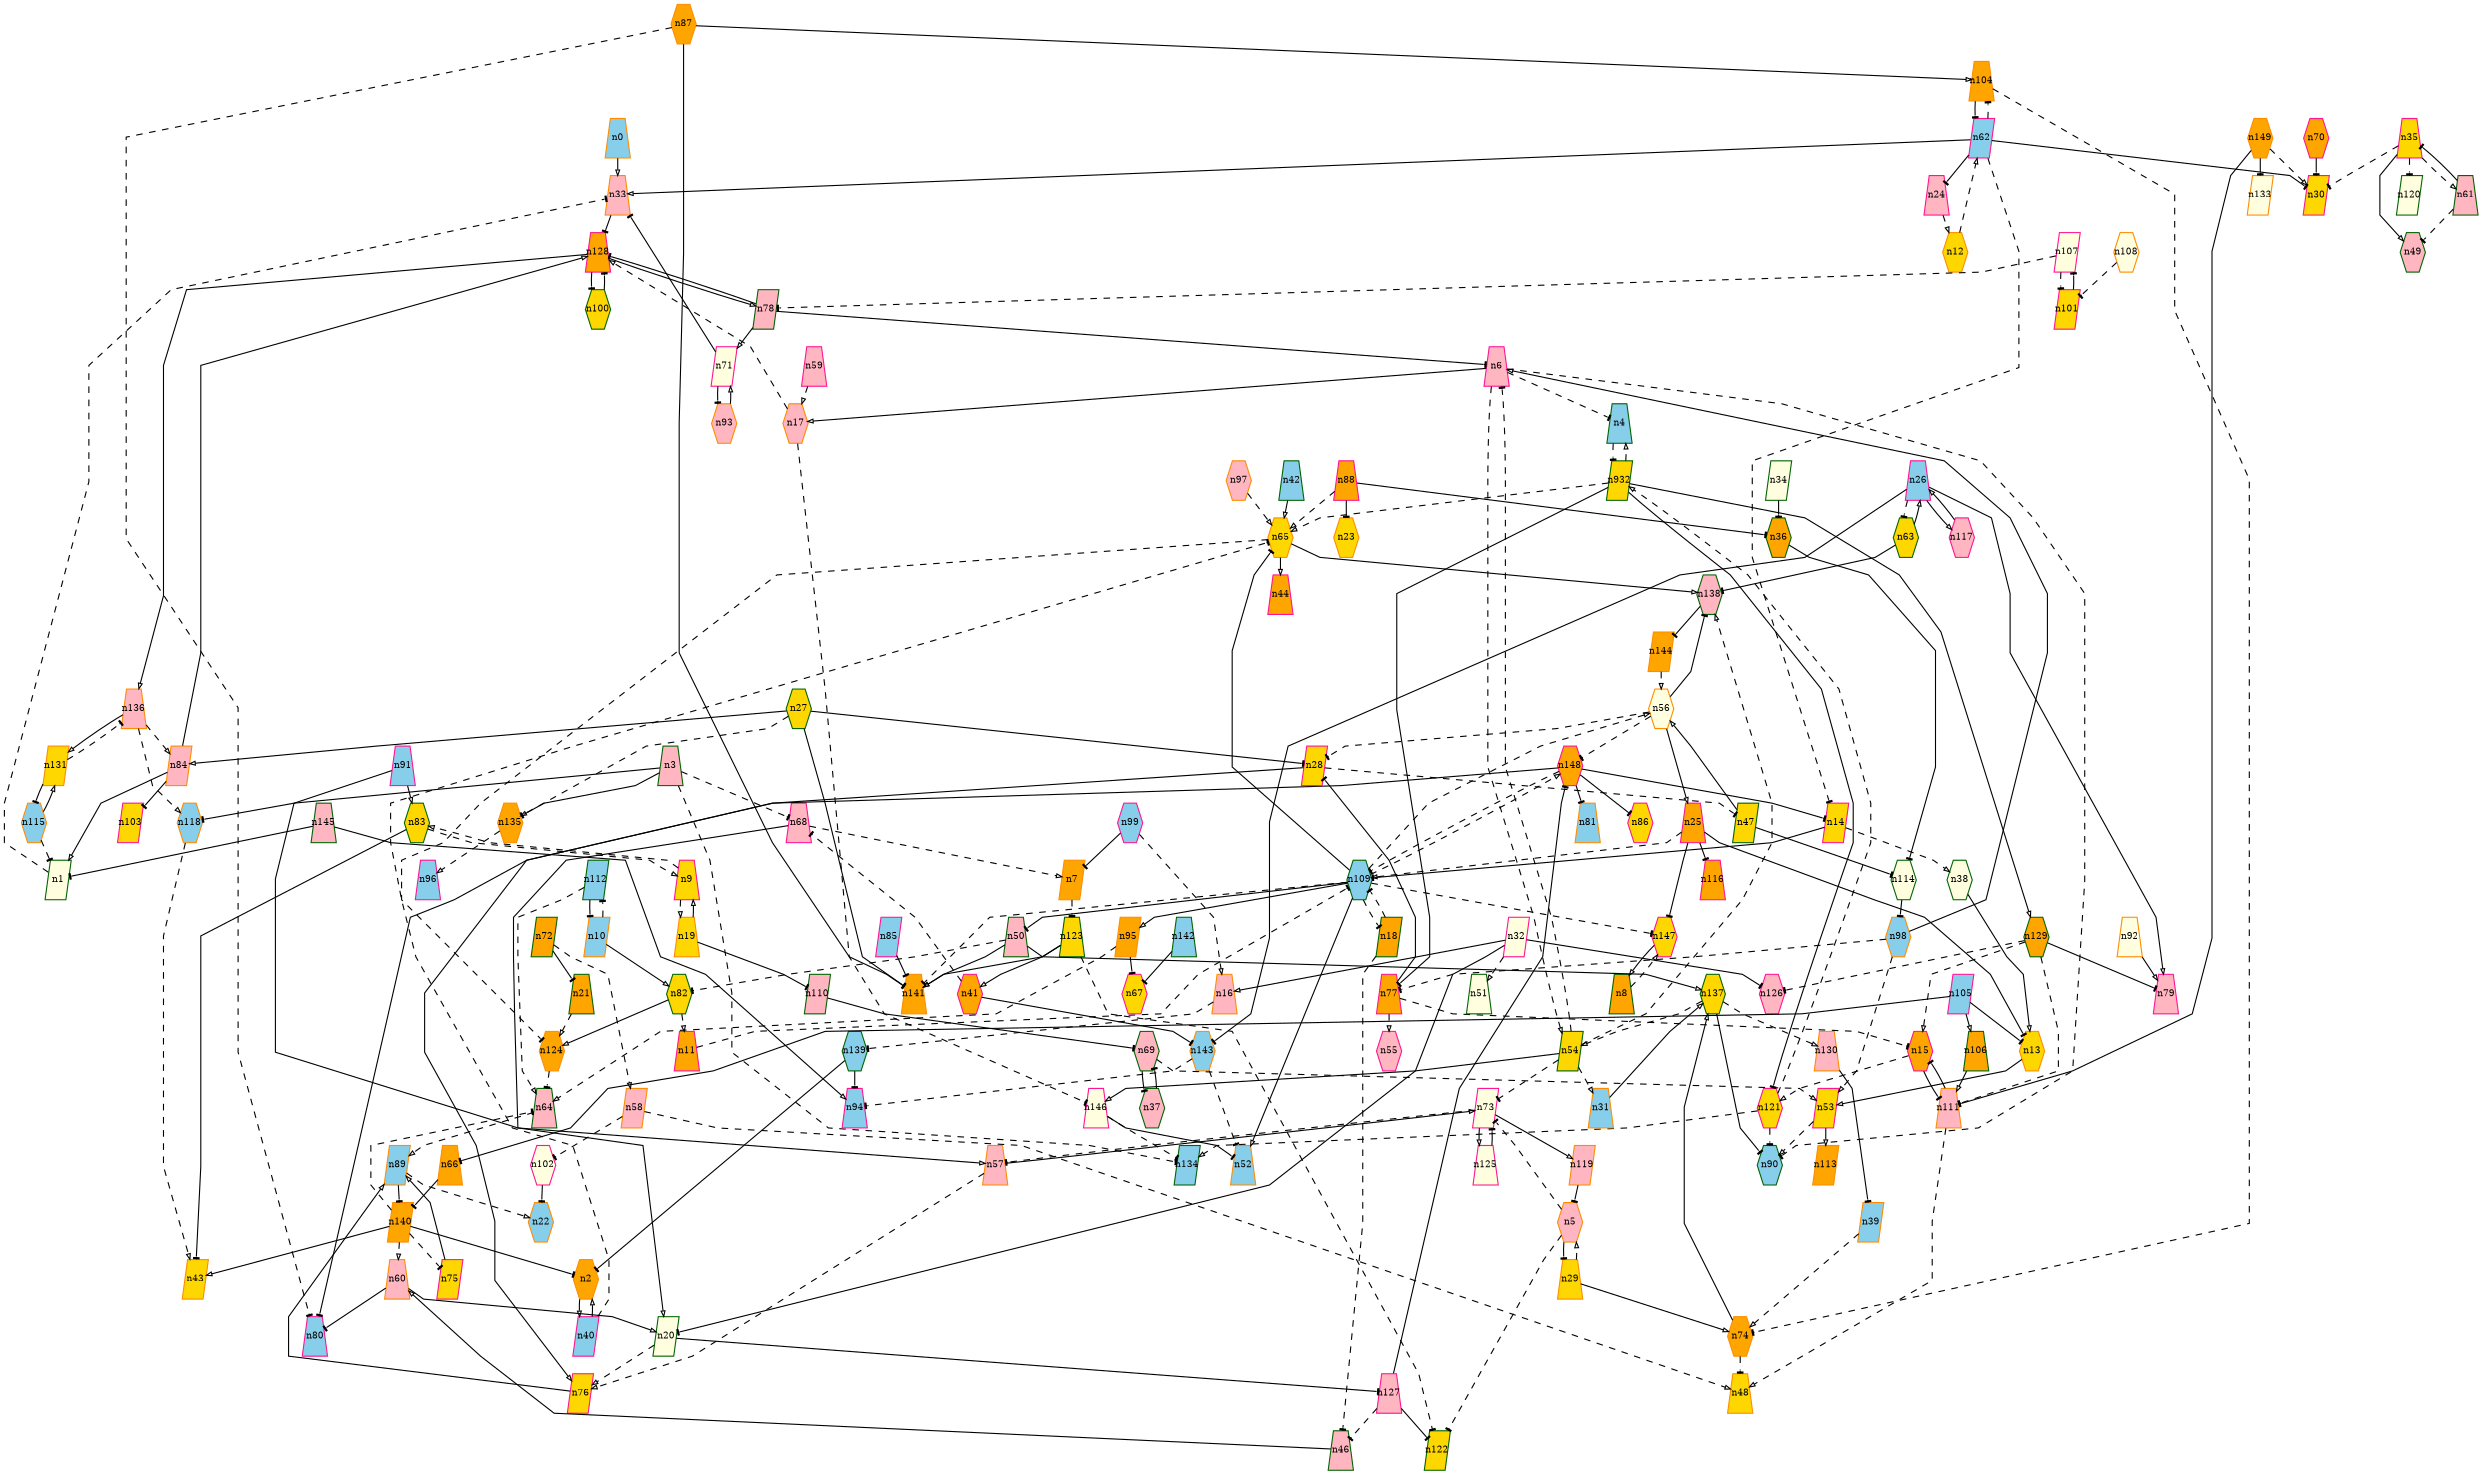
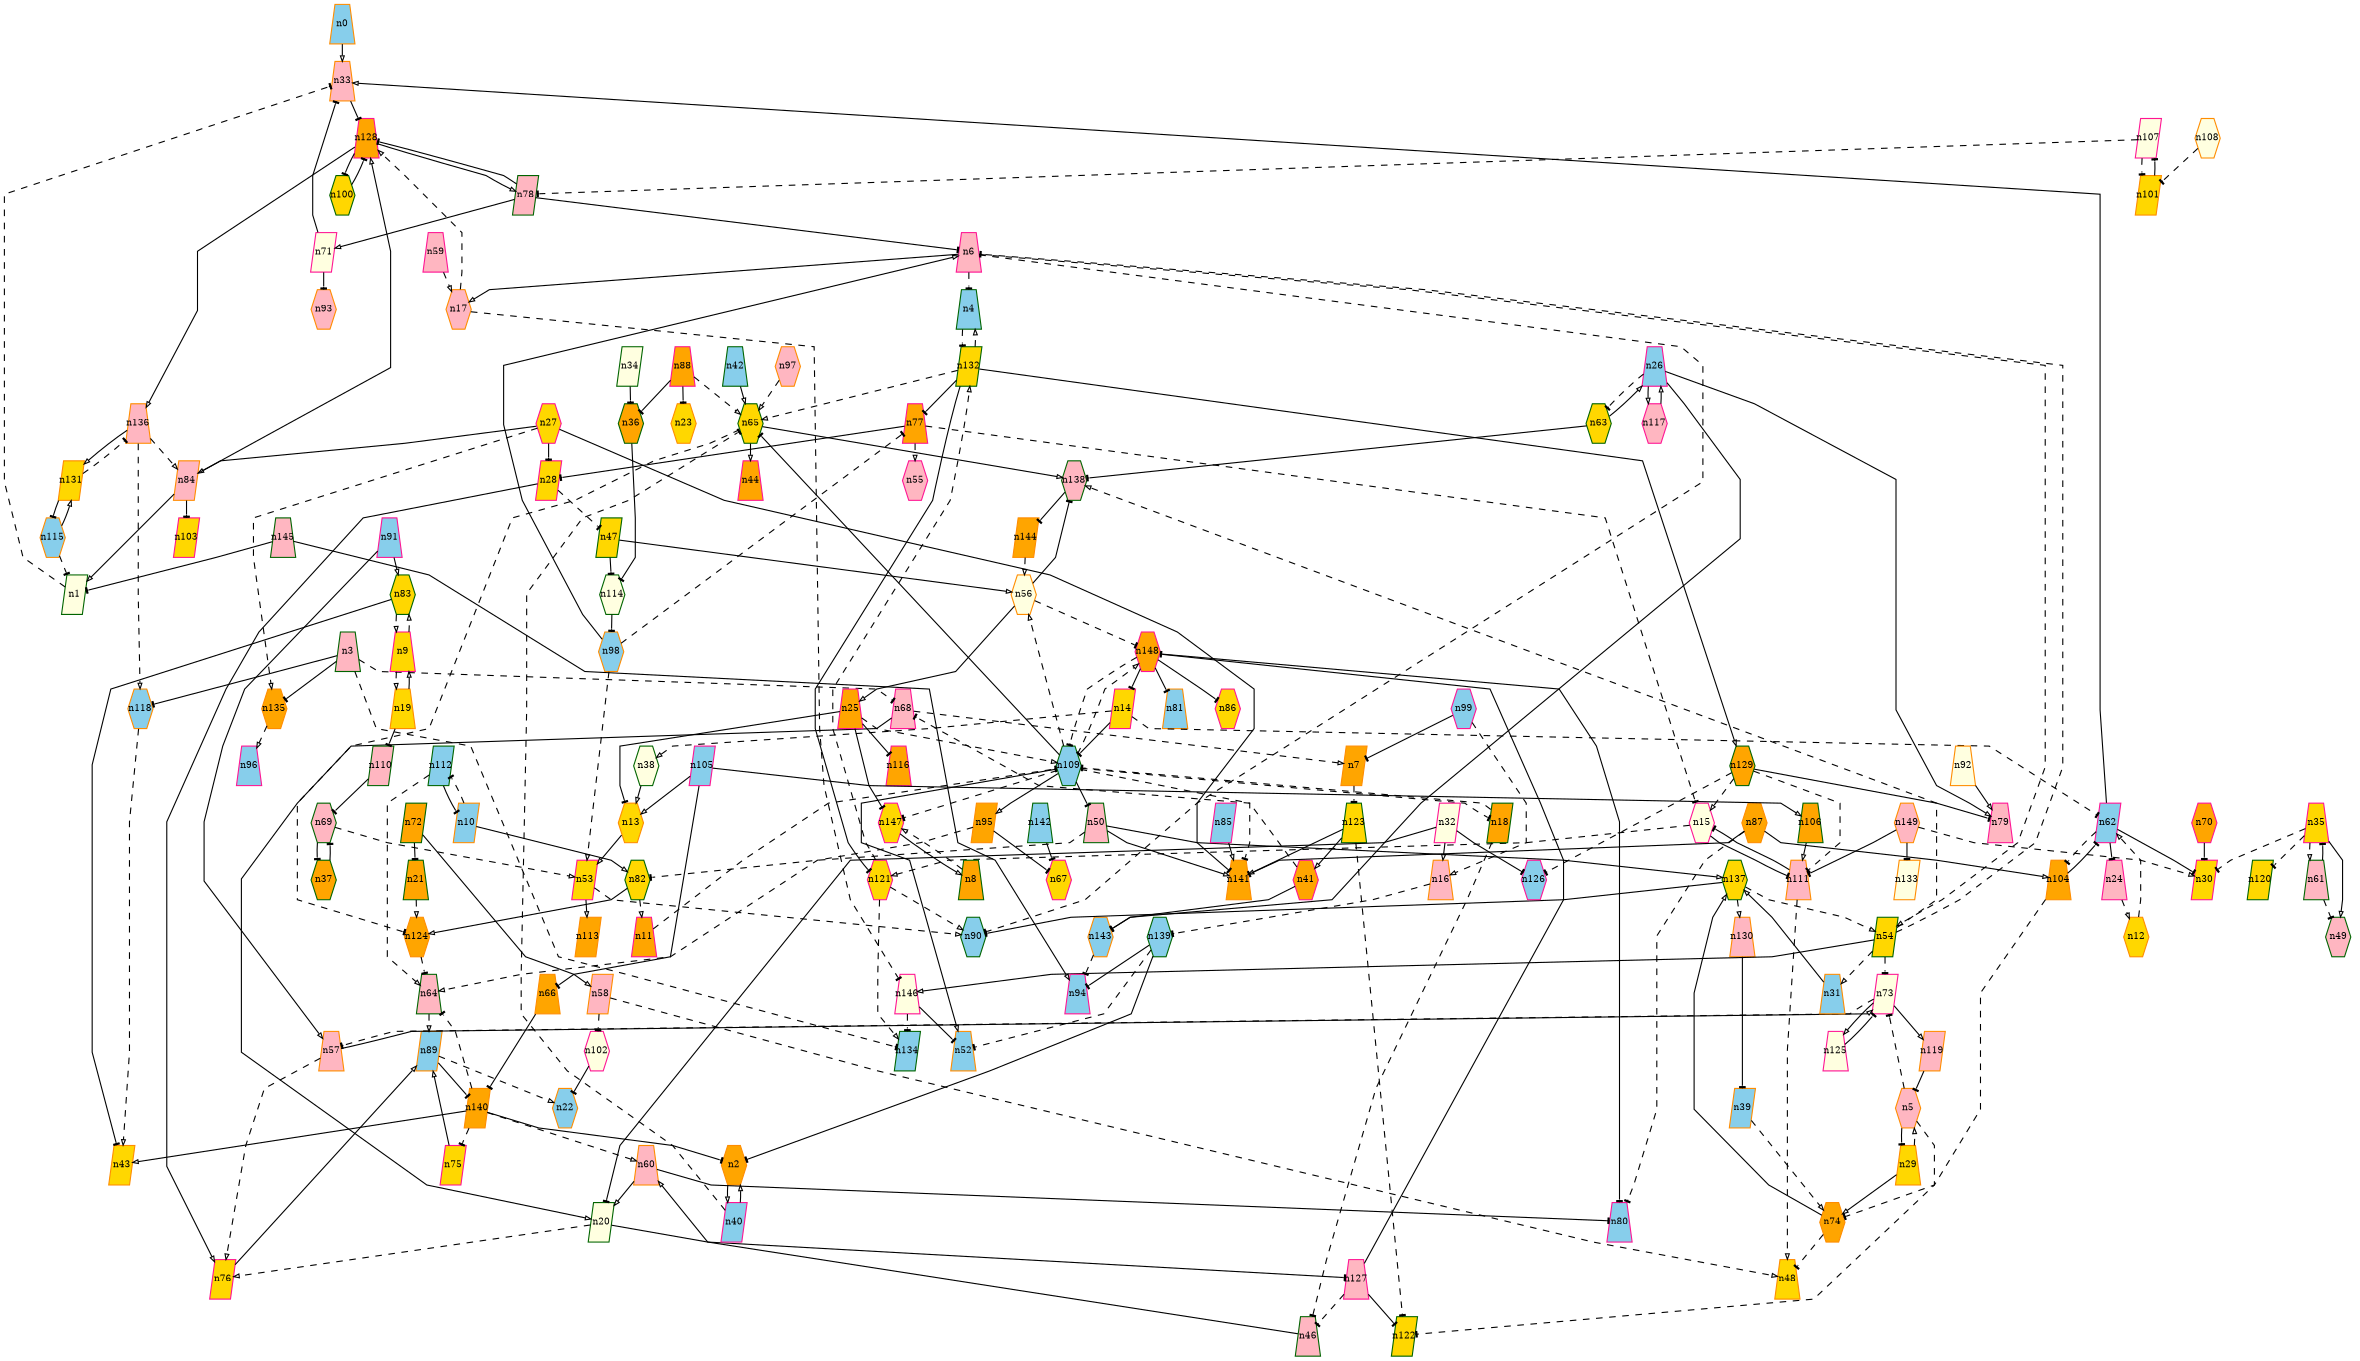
(2260, 138) -> (1907, 823)
(2410, 195) -> (2260, 880)
(2067, 309) -> (2148, 195)
(731, 398) -> none
(1841, 430) -> (1622, 738)
(1620, 481) -> (969, 366)
(1280, 538) -> (751, 424)
(799, 709) -> (549, 424)
(1496, 734) -> none
(901, 966) -> (1230, 849)
(1479, 994) -> none
(1772, 994) -> (1534, 880)
(613, 998) -> (488, 913)
(1995, 1021) -> (668, 793)
(1920, 1051) -> (1702, 823)
(1222, 1106) -> (1099, 1015)
(1152, 1108) -> (324, 880)
(1770, 1135) -> (931, 911)
